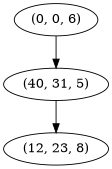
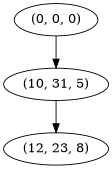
(56, 20) -> (56, 20)
(56, 84) -> (56, 84)
